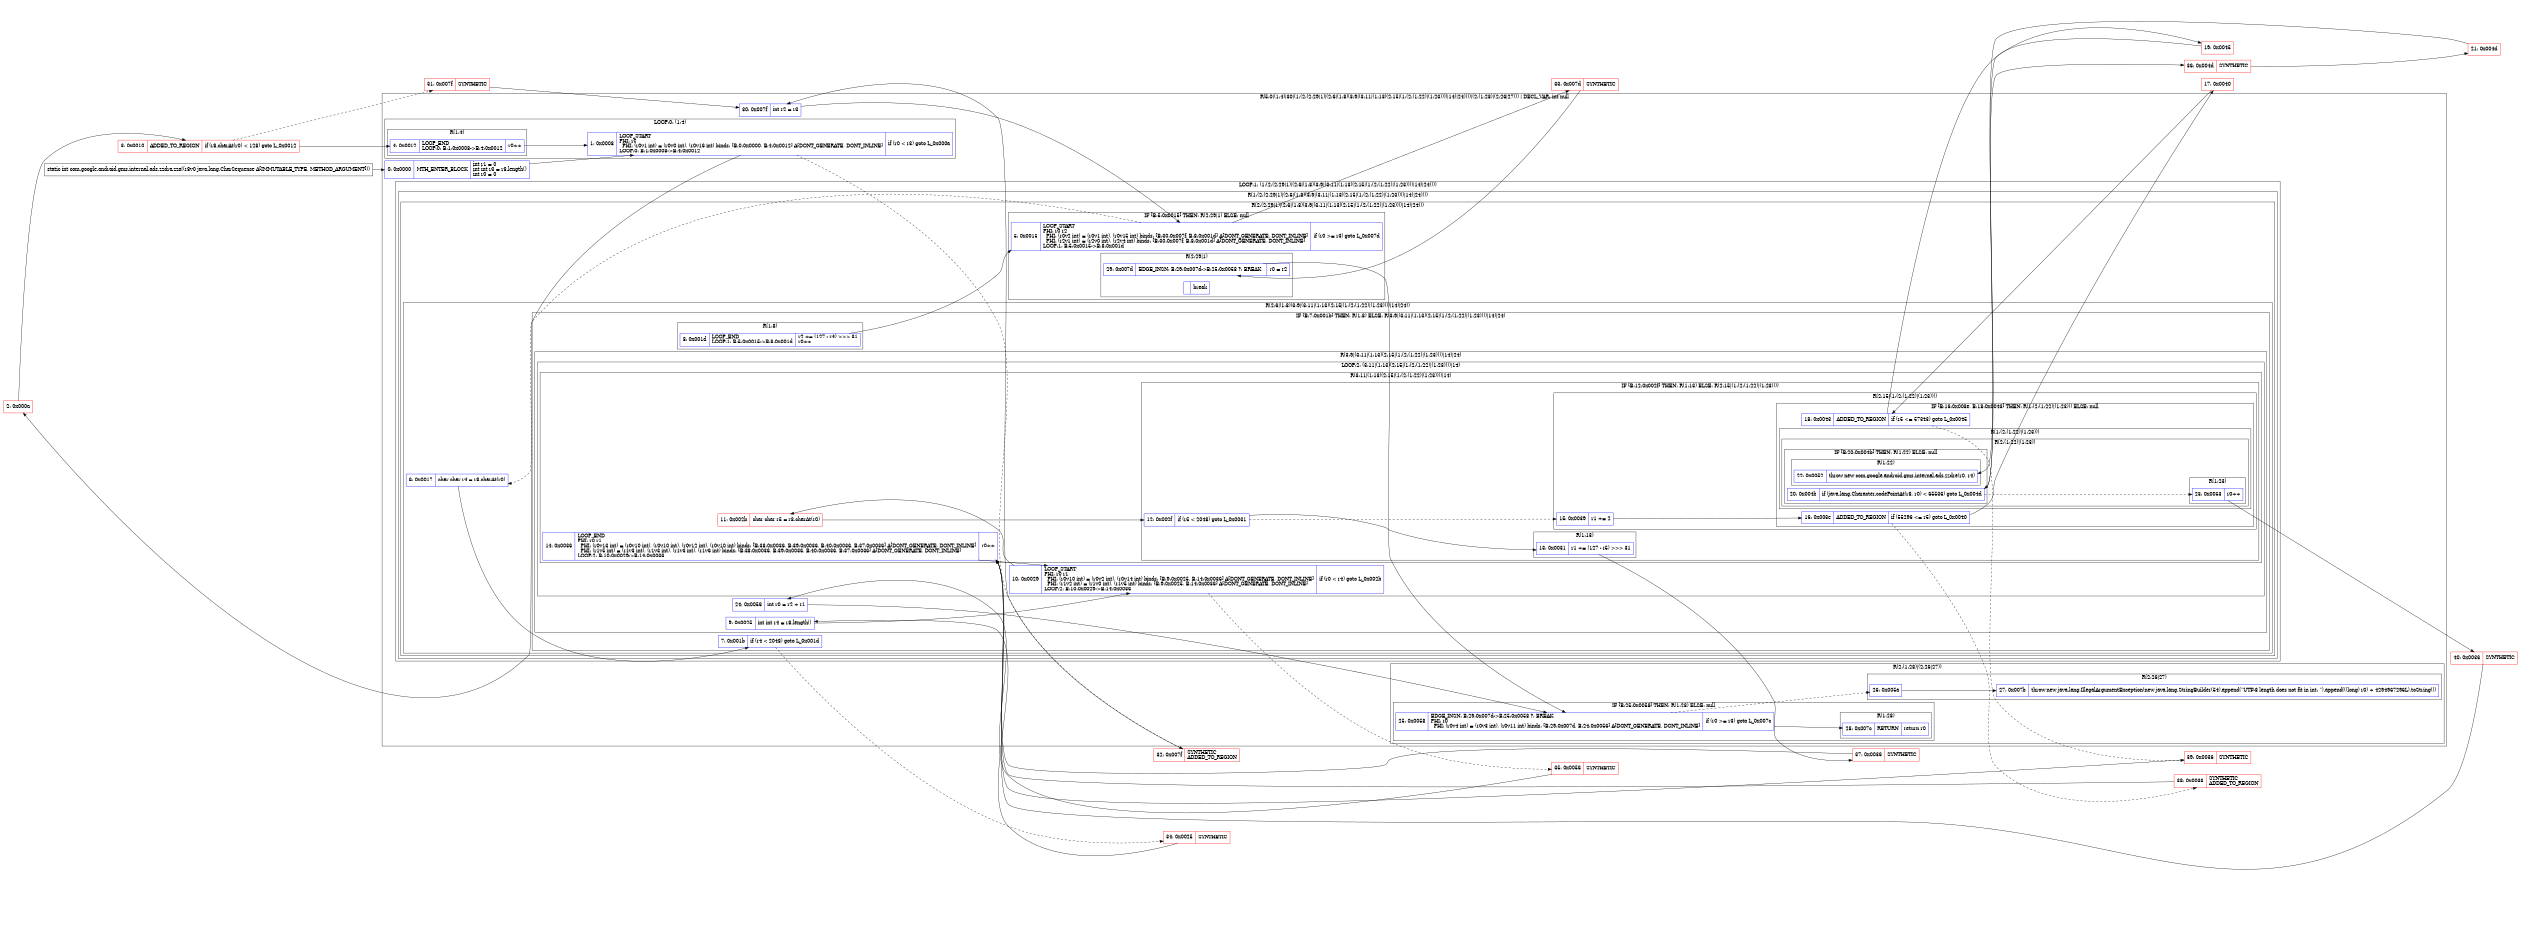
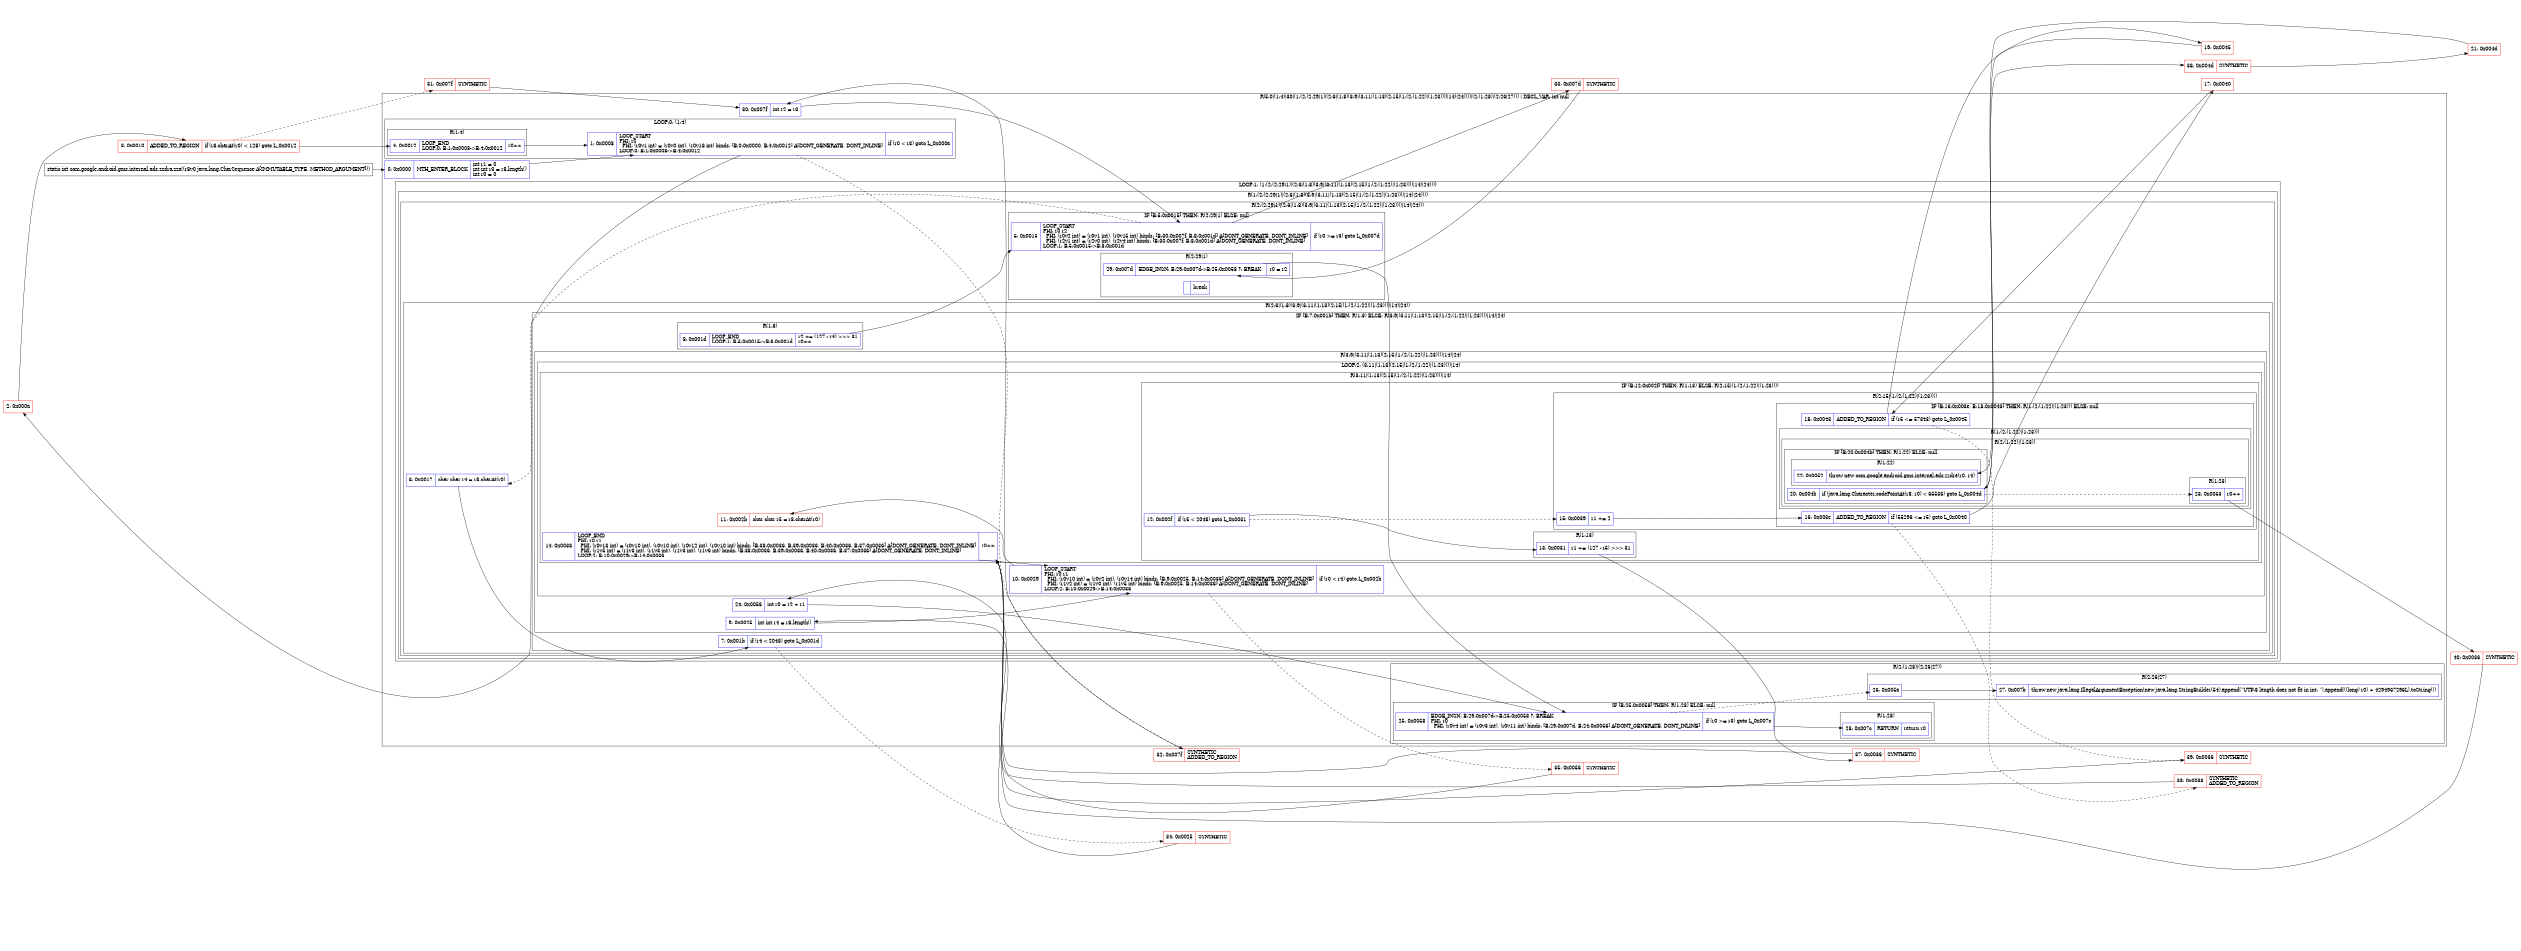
(974, 520) -> none
